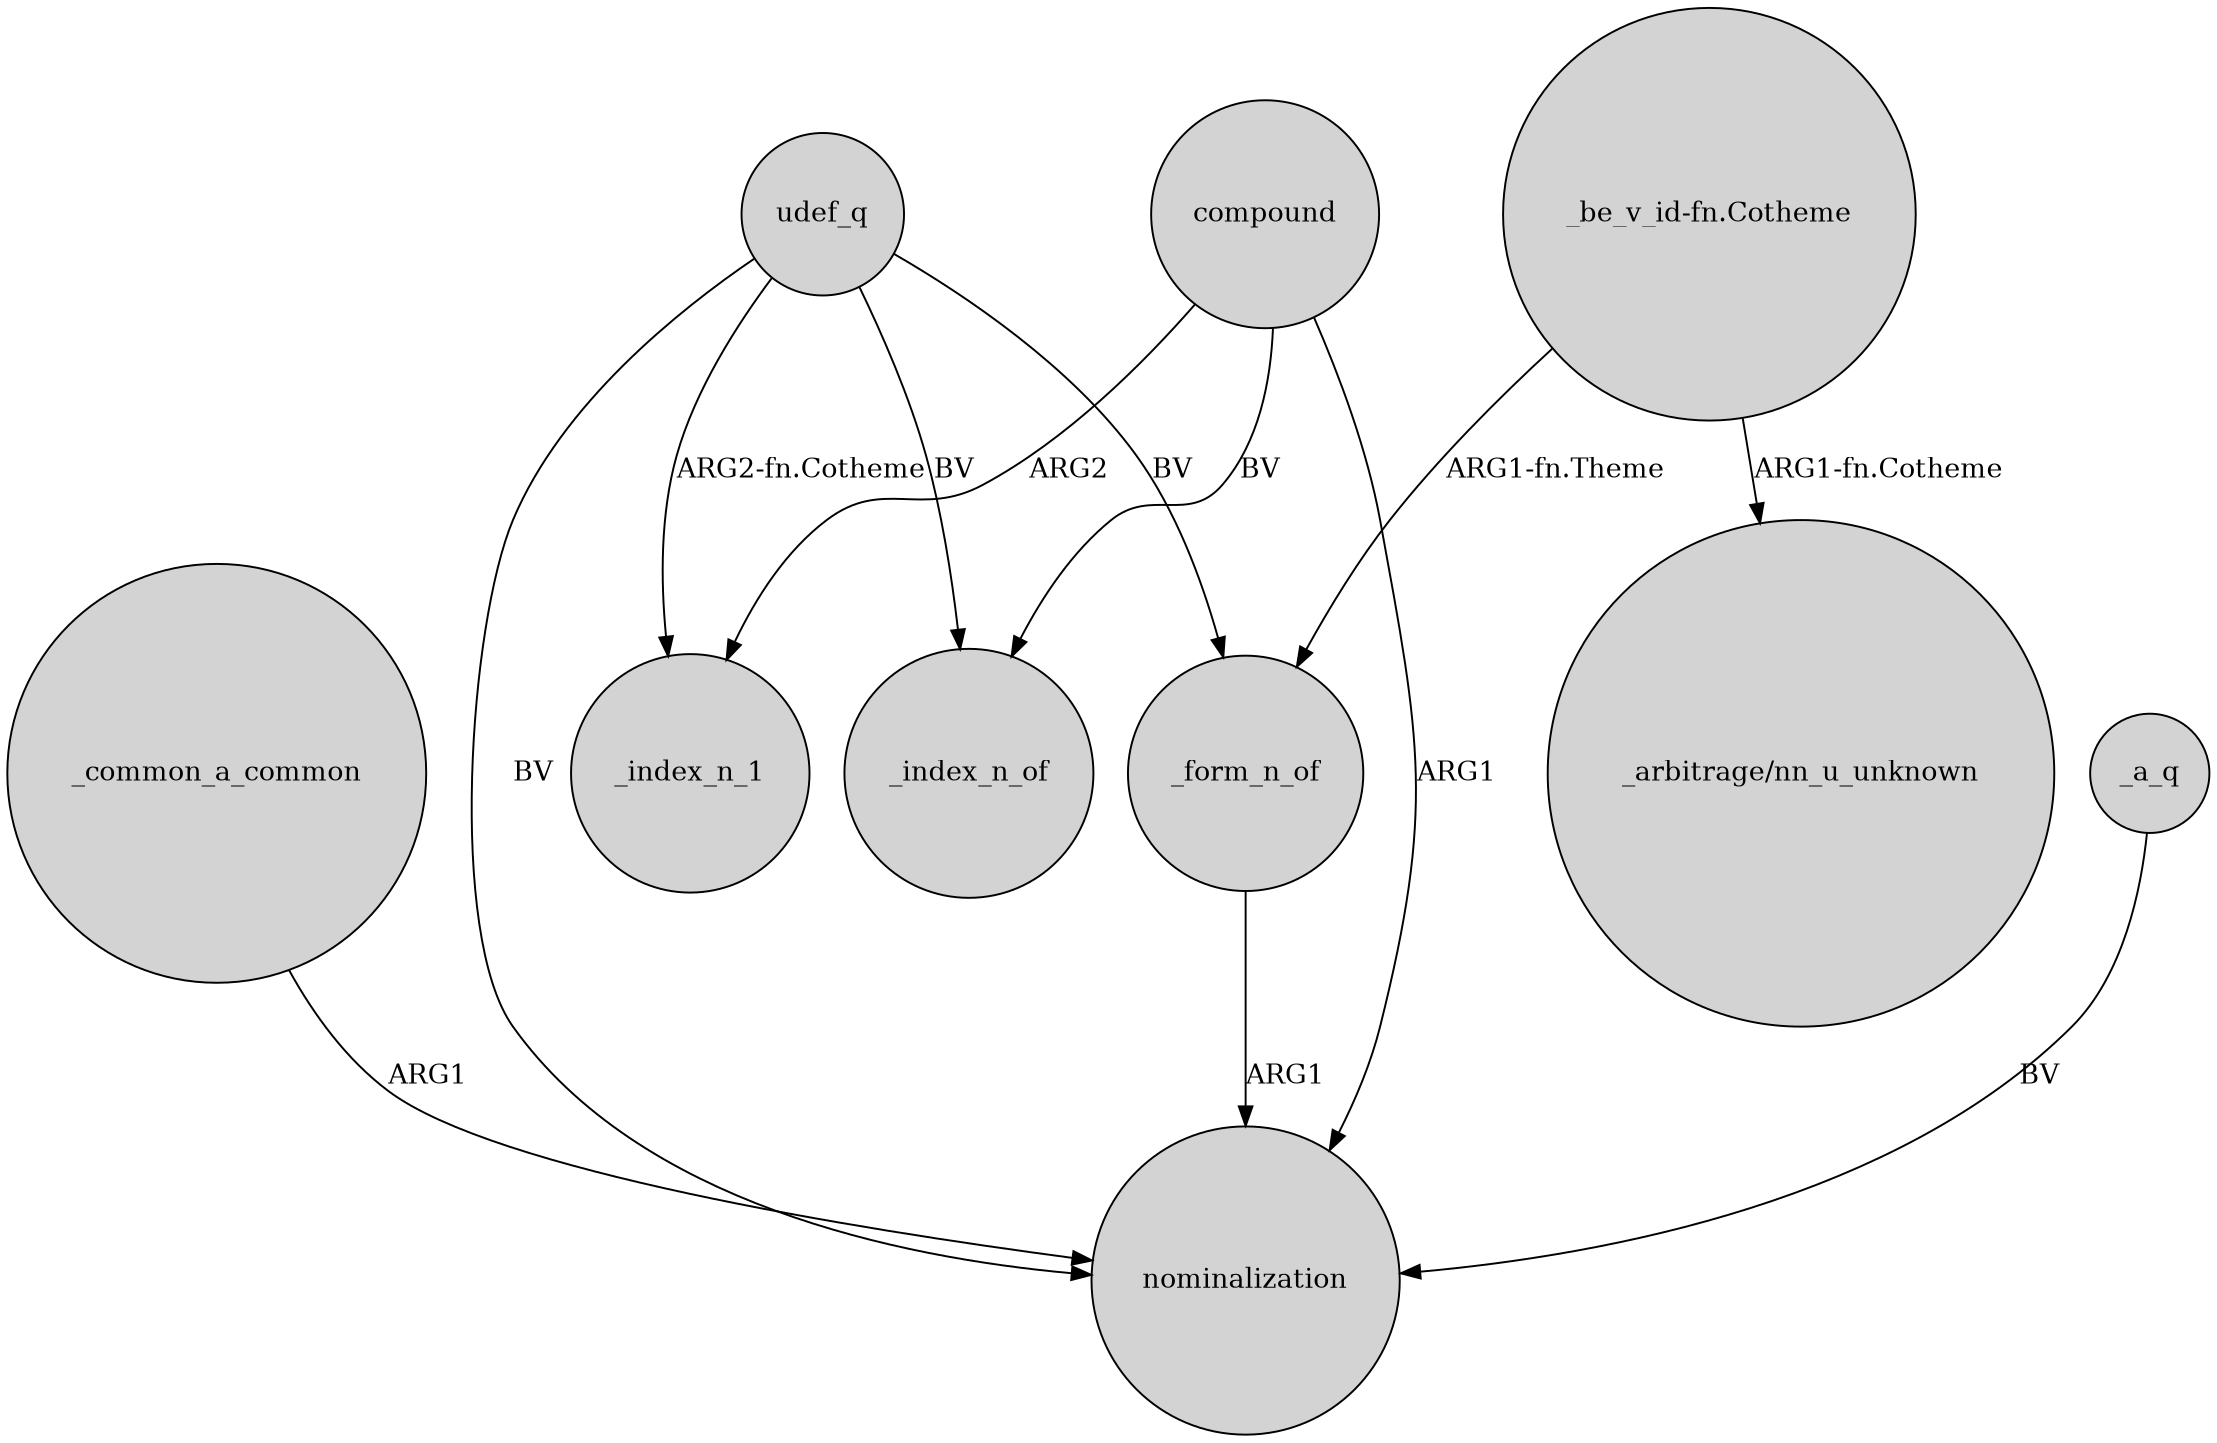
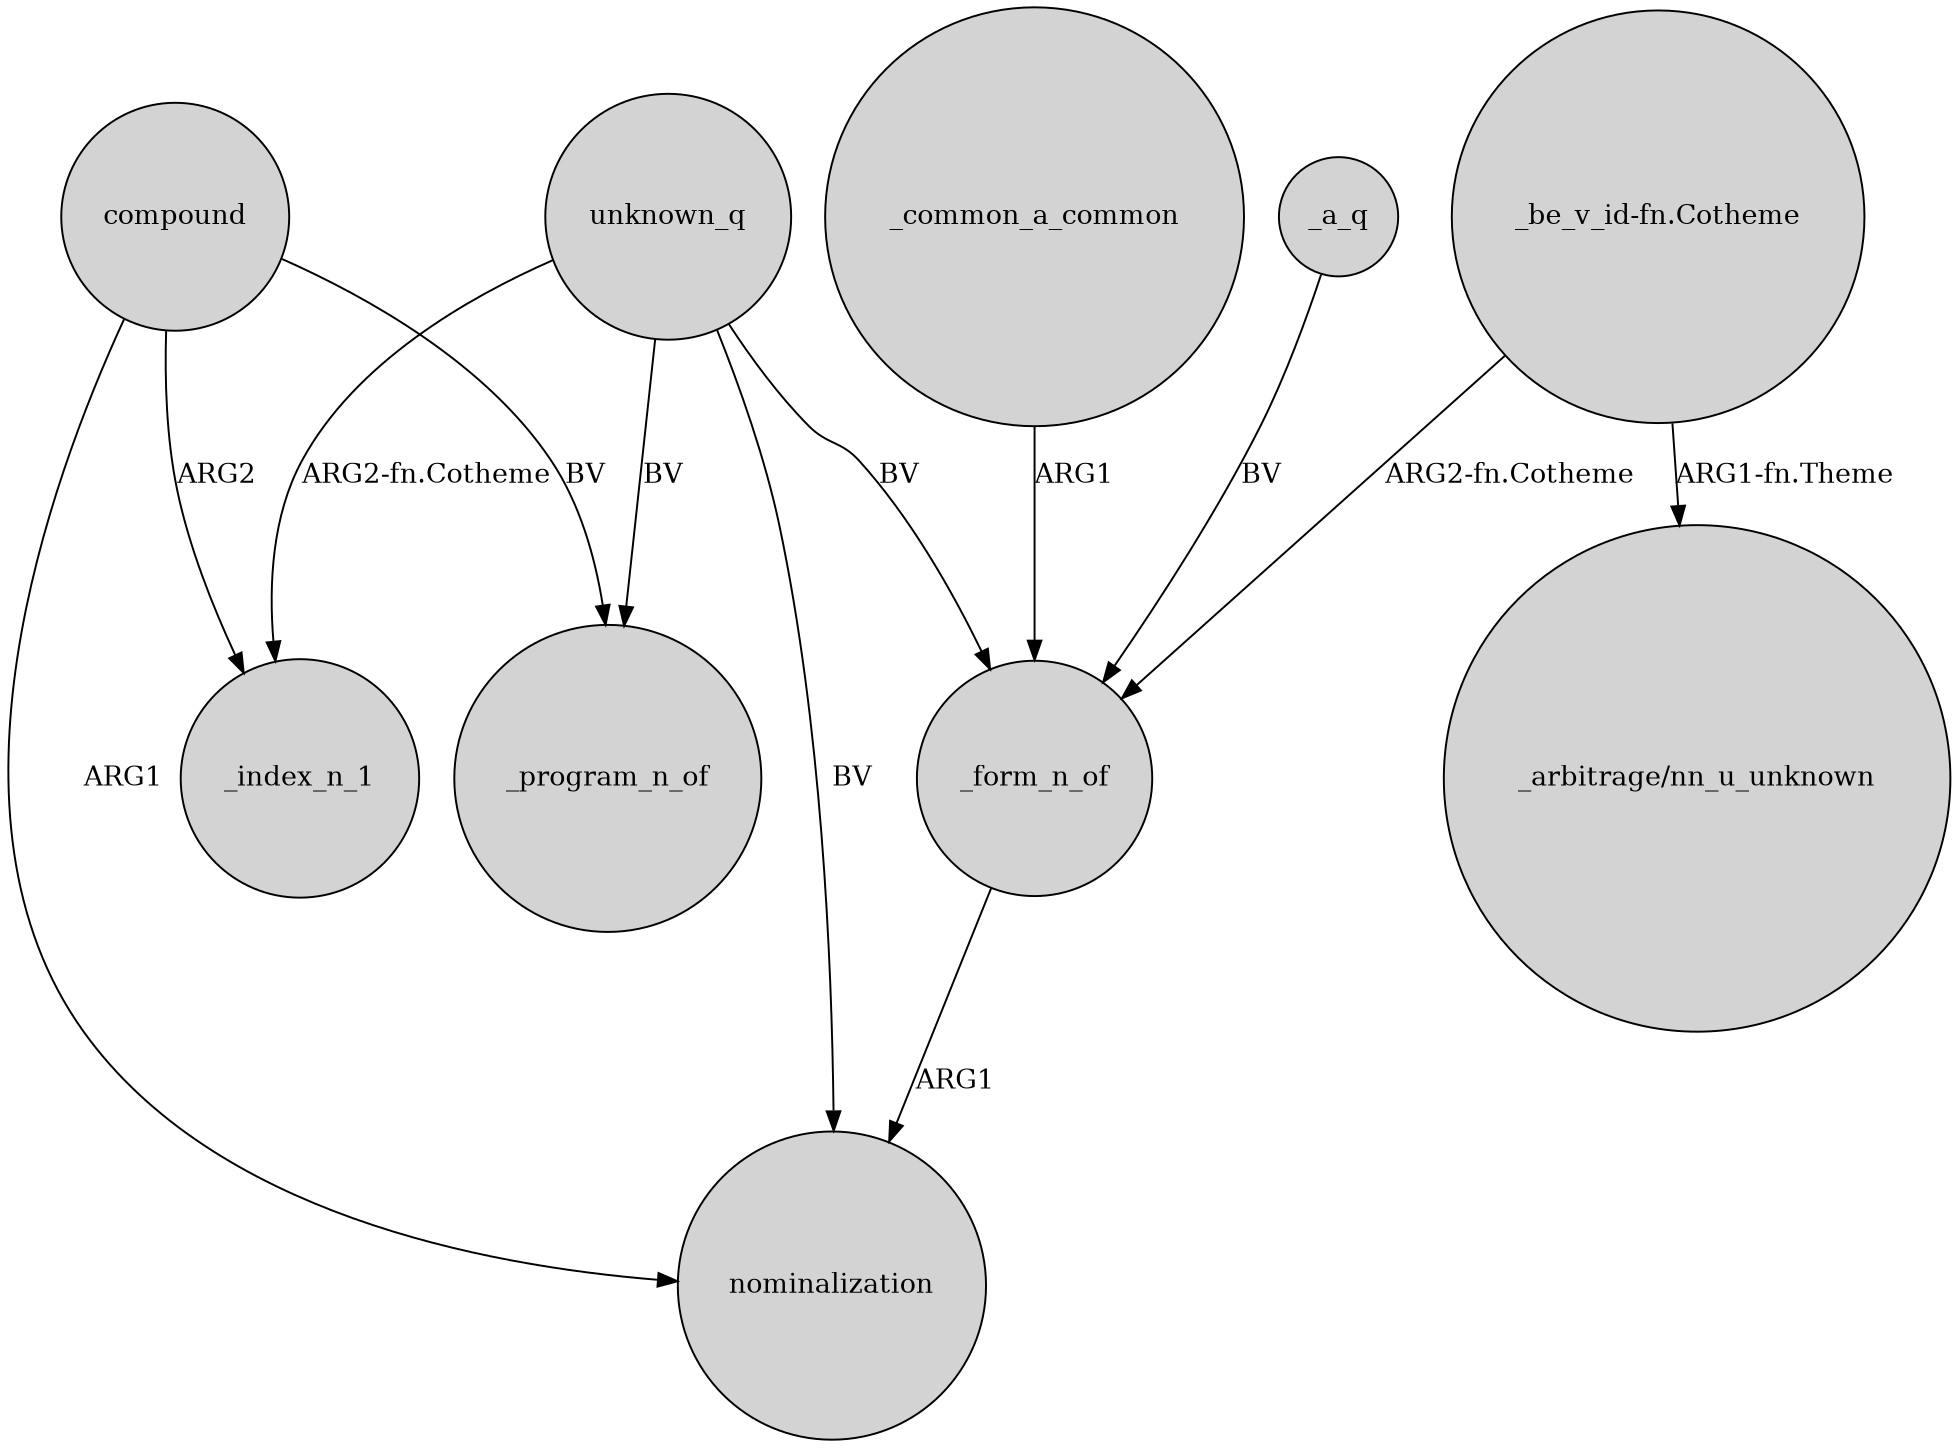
(823, 214) -> (668, 217)
(1555, 470) -> (1510, 475)
(1879, 470) -> (1785, 475)
(969, 773) -> (608, 778)
(1865, 1163) -> (1233, 478)
(646, 1184) -> (1035, 533)
